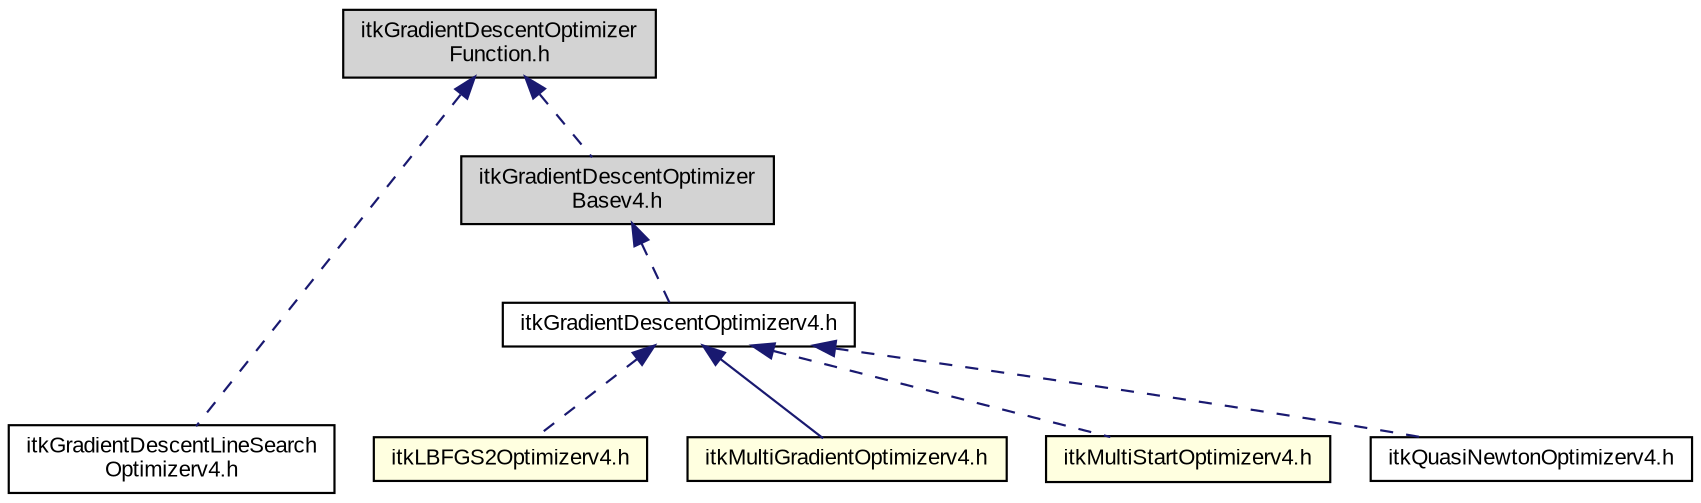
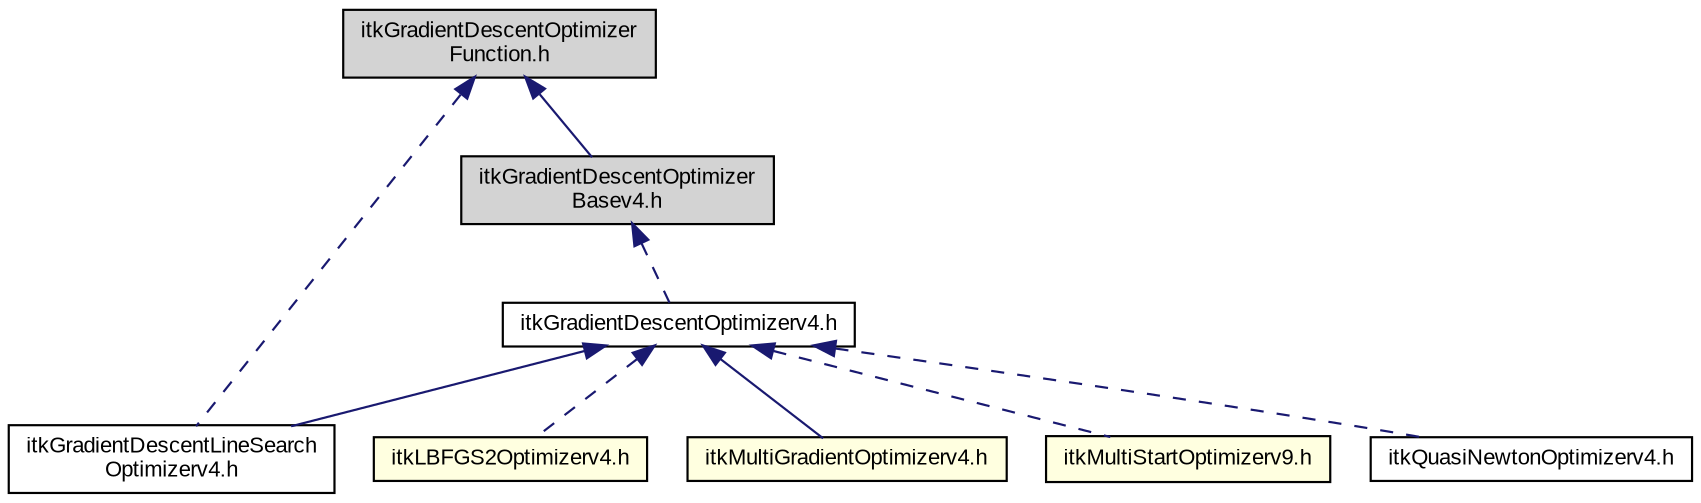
(566, 126) -> (566, 126)
none -> (438, 389)
(1188, 459) -> (1188, 459)
